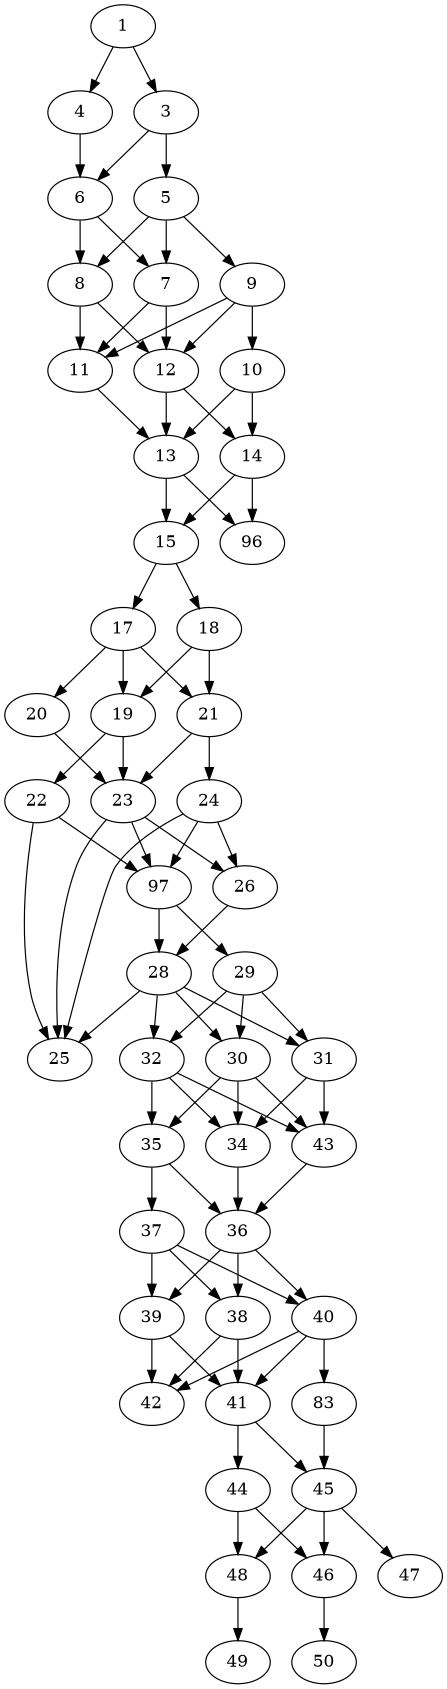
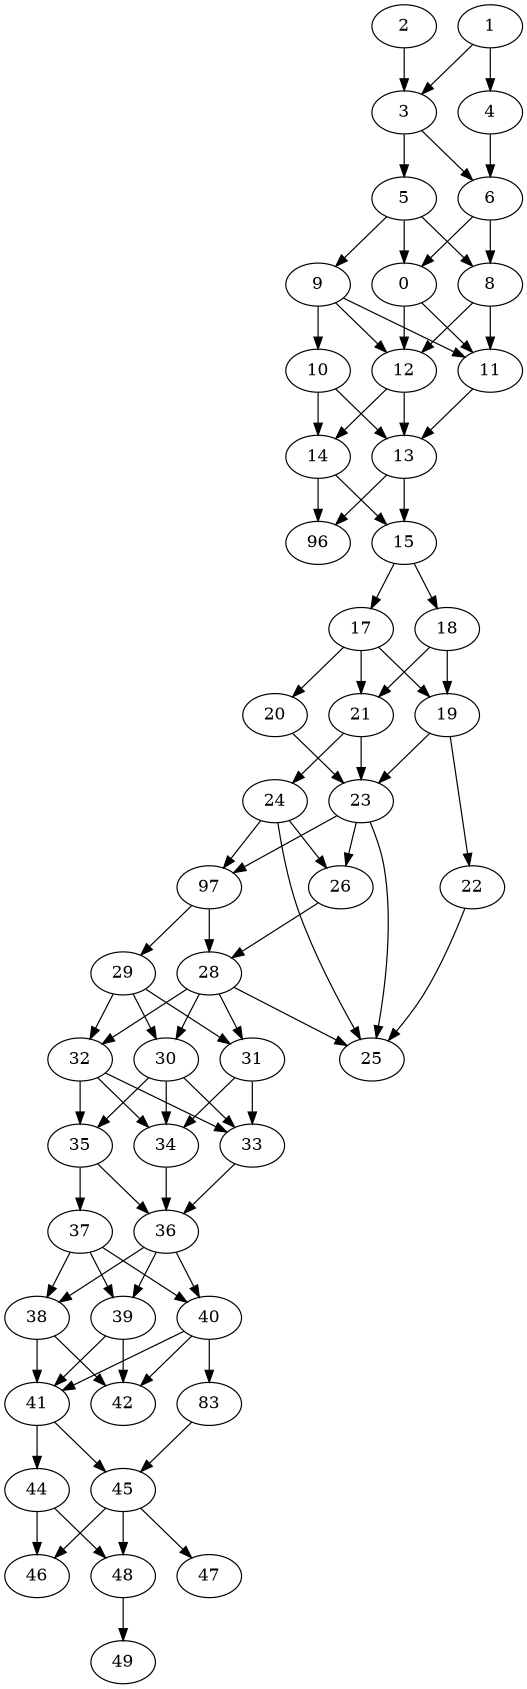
none -> (404, 26)
(166, 285) -> (404, 285)
(98, 844) -> none
(324, 1146) -> (252, 1146)
(324, 1662) -> none
